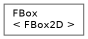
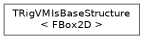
(44, 20) -> (72, 20)
